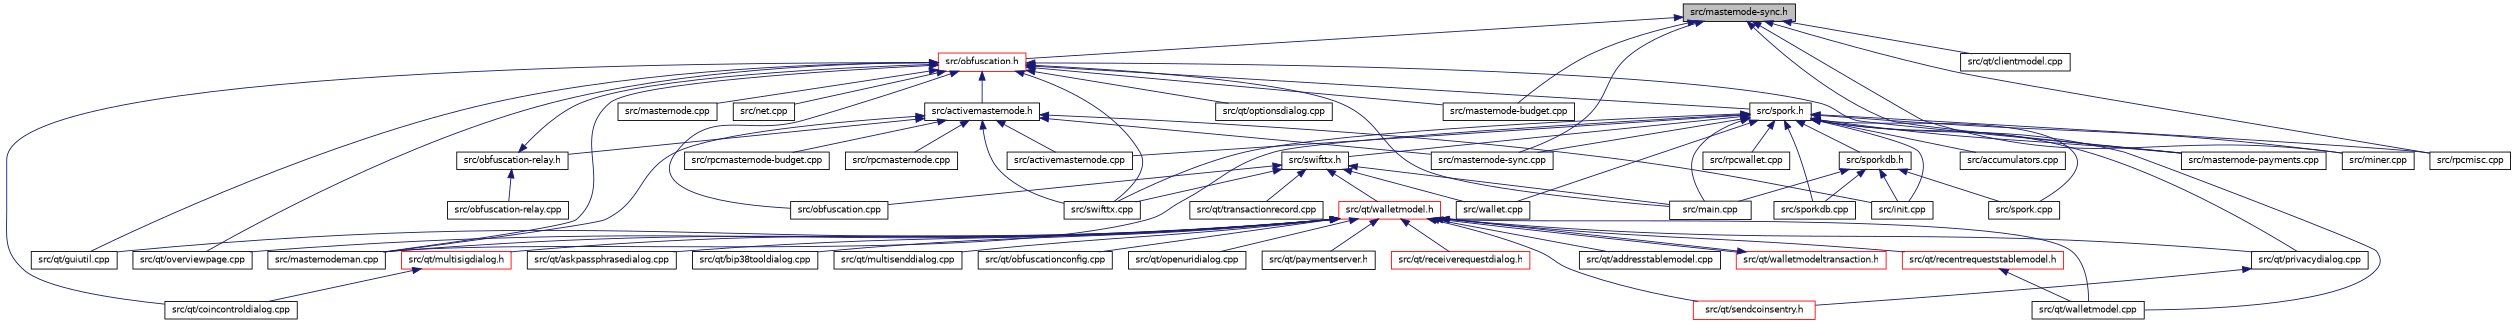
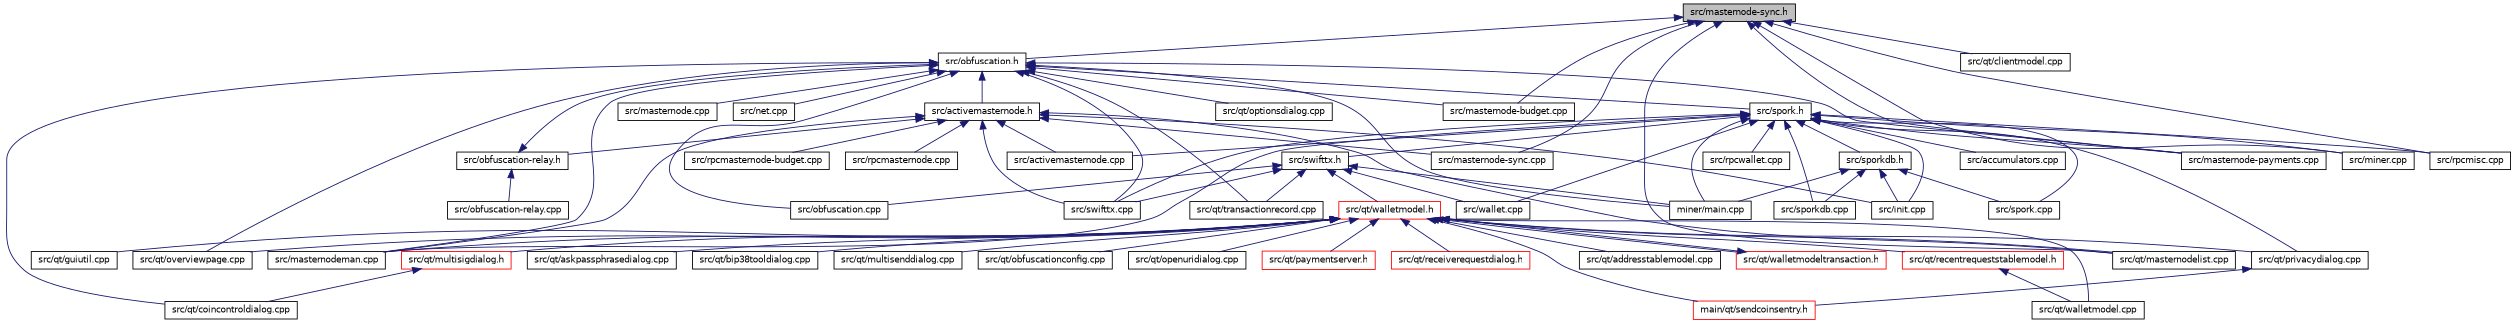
(982, 62) -> (982, 62)
(497, 102) -> (1125, 109)
(1639, 136) -> none
(2229, 191) -> none
(1710, 210) -> (1710, 210)
(1319, 260) -> (1319, 260)
none -> (2174, 260)
(1754, 310) -> (1754, 310)
